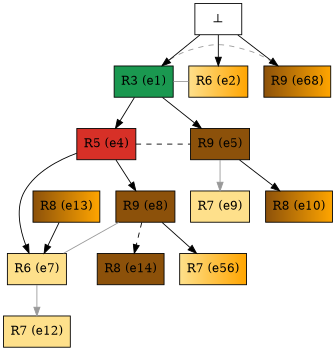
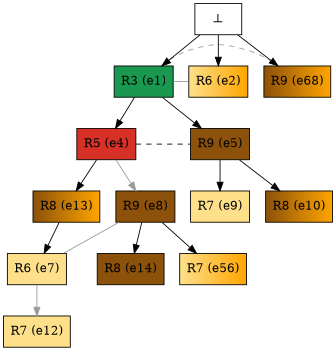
(220, 171) -> (220, 171)
(124, 172) -> (124, 172)
(27, 187) -> (89, 172)
(139, 234) -> (139, 234)
